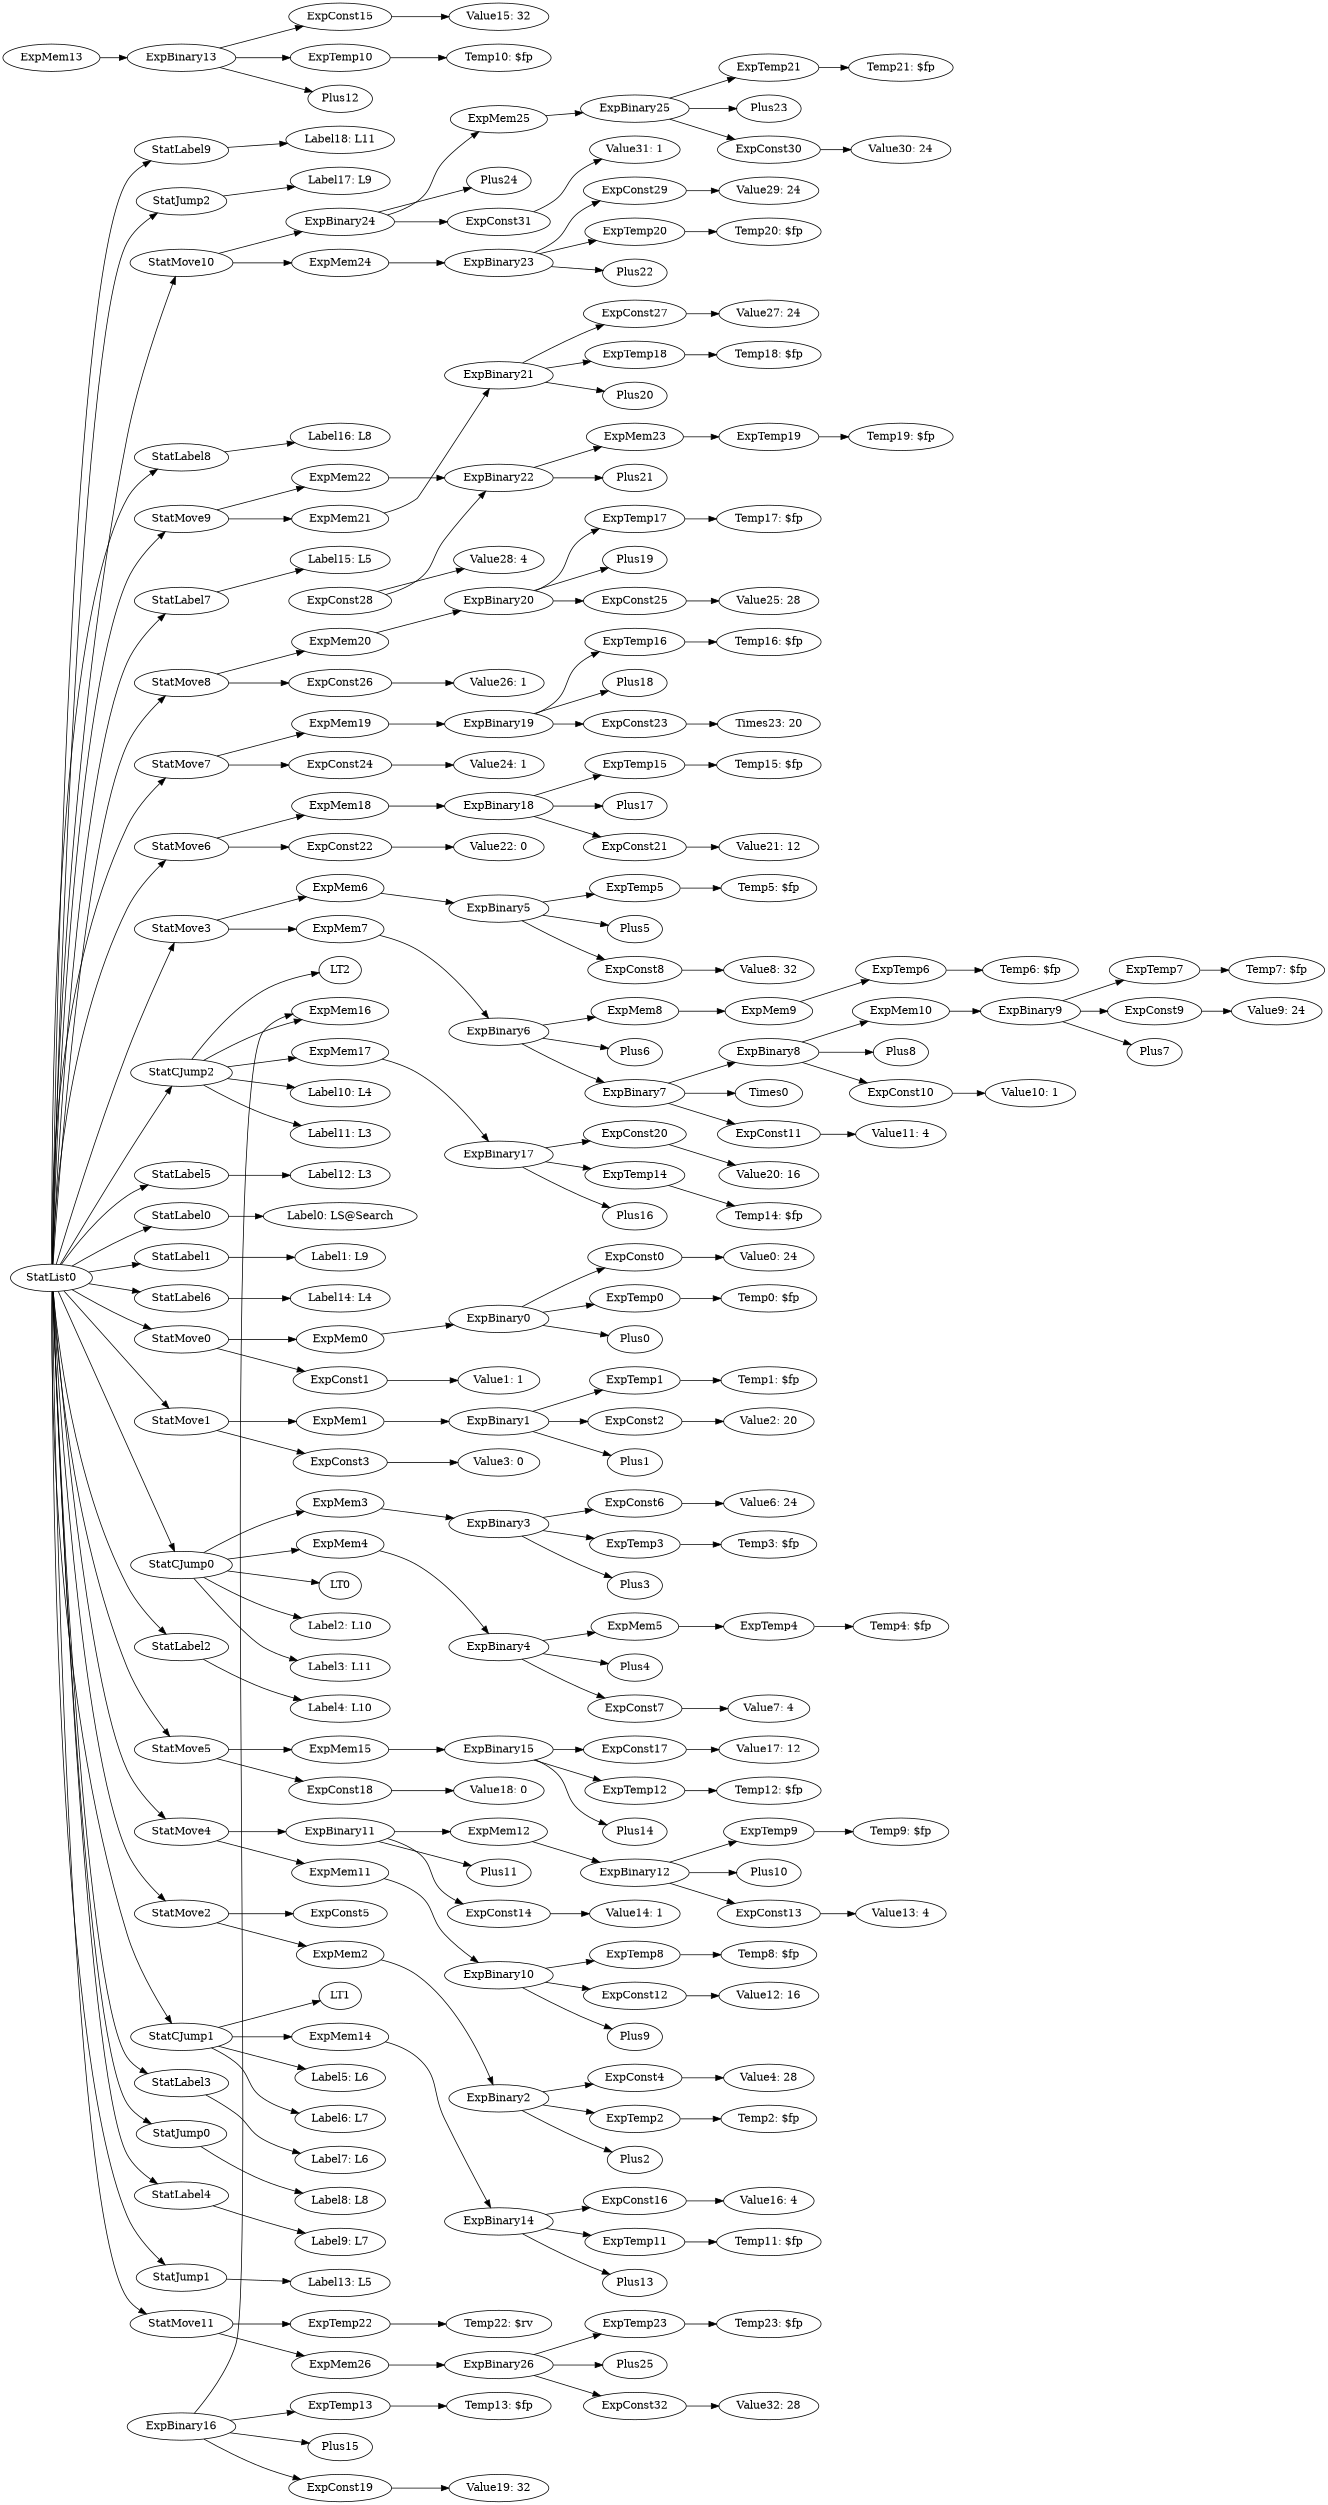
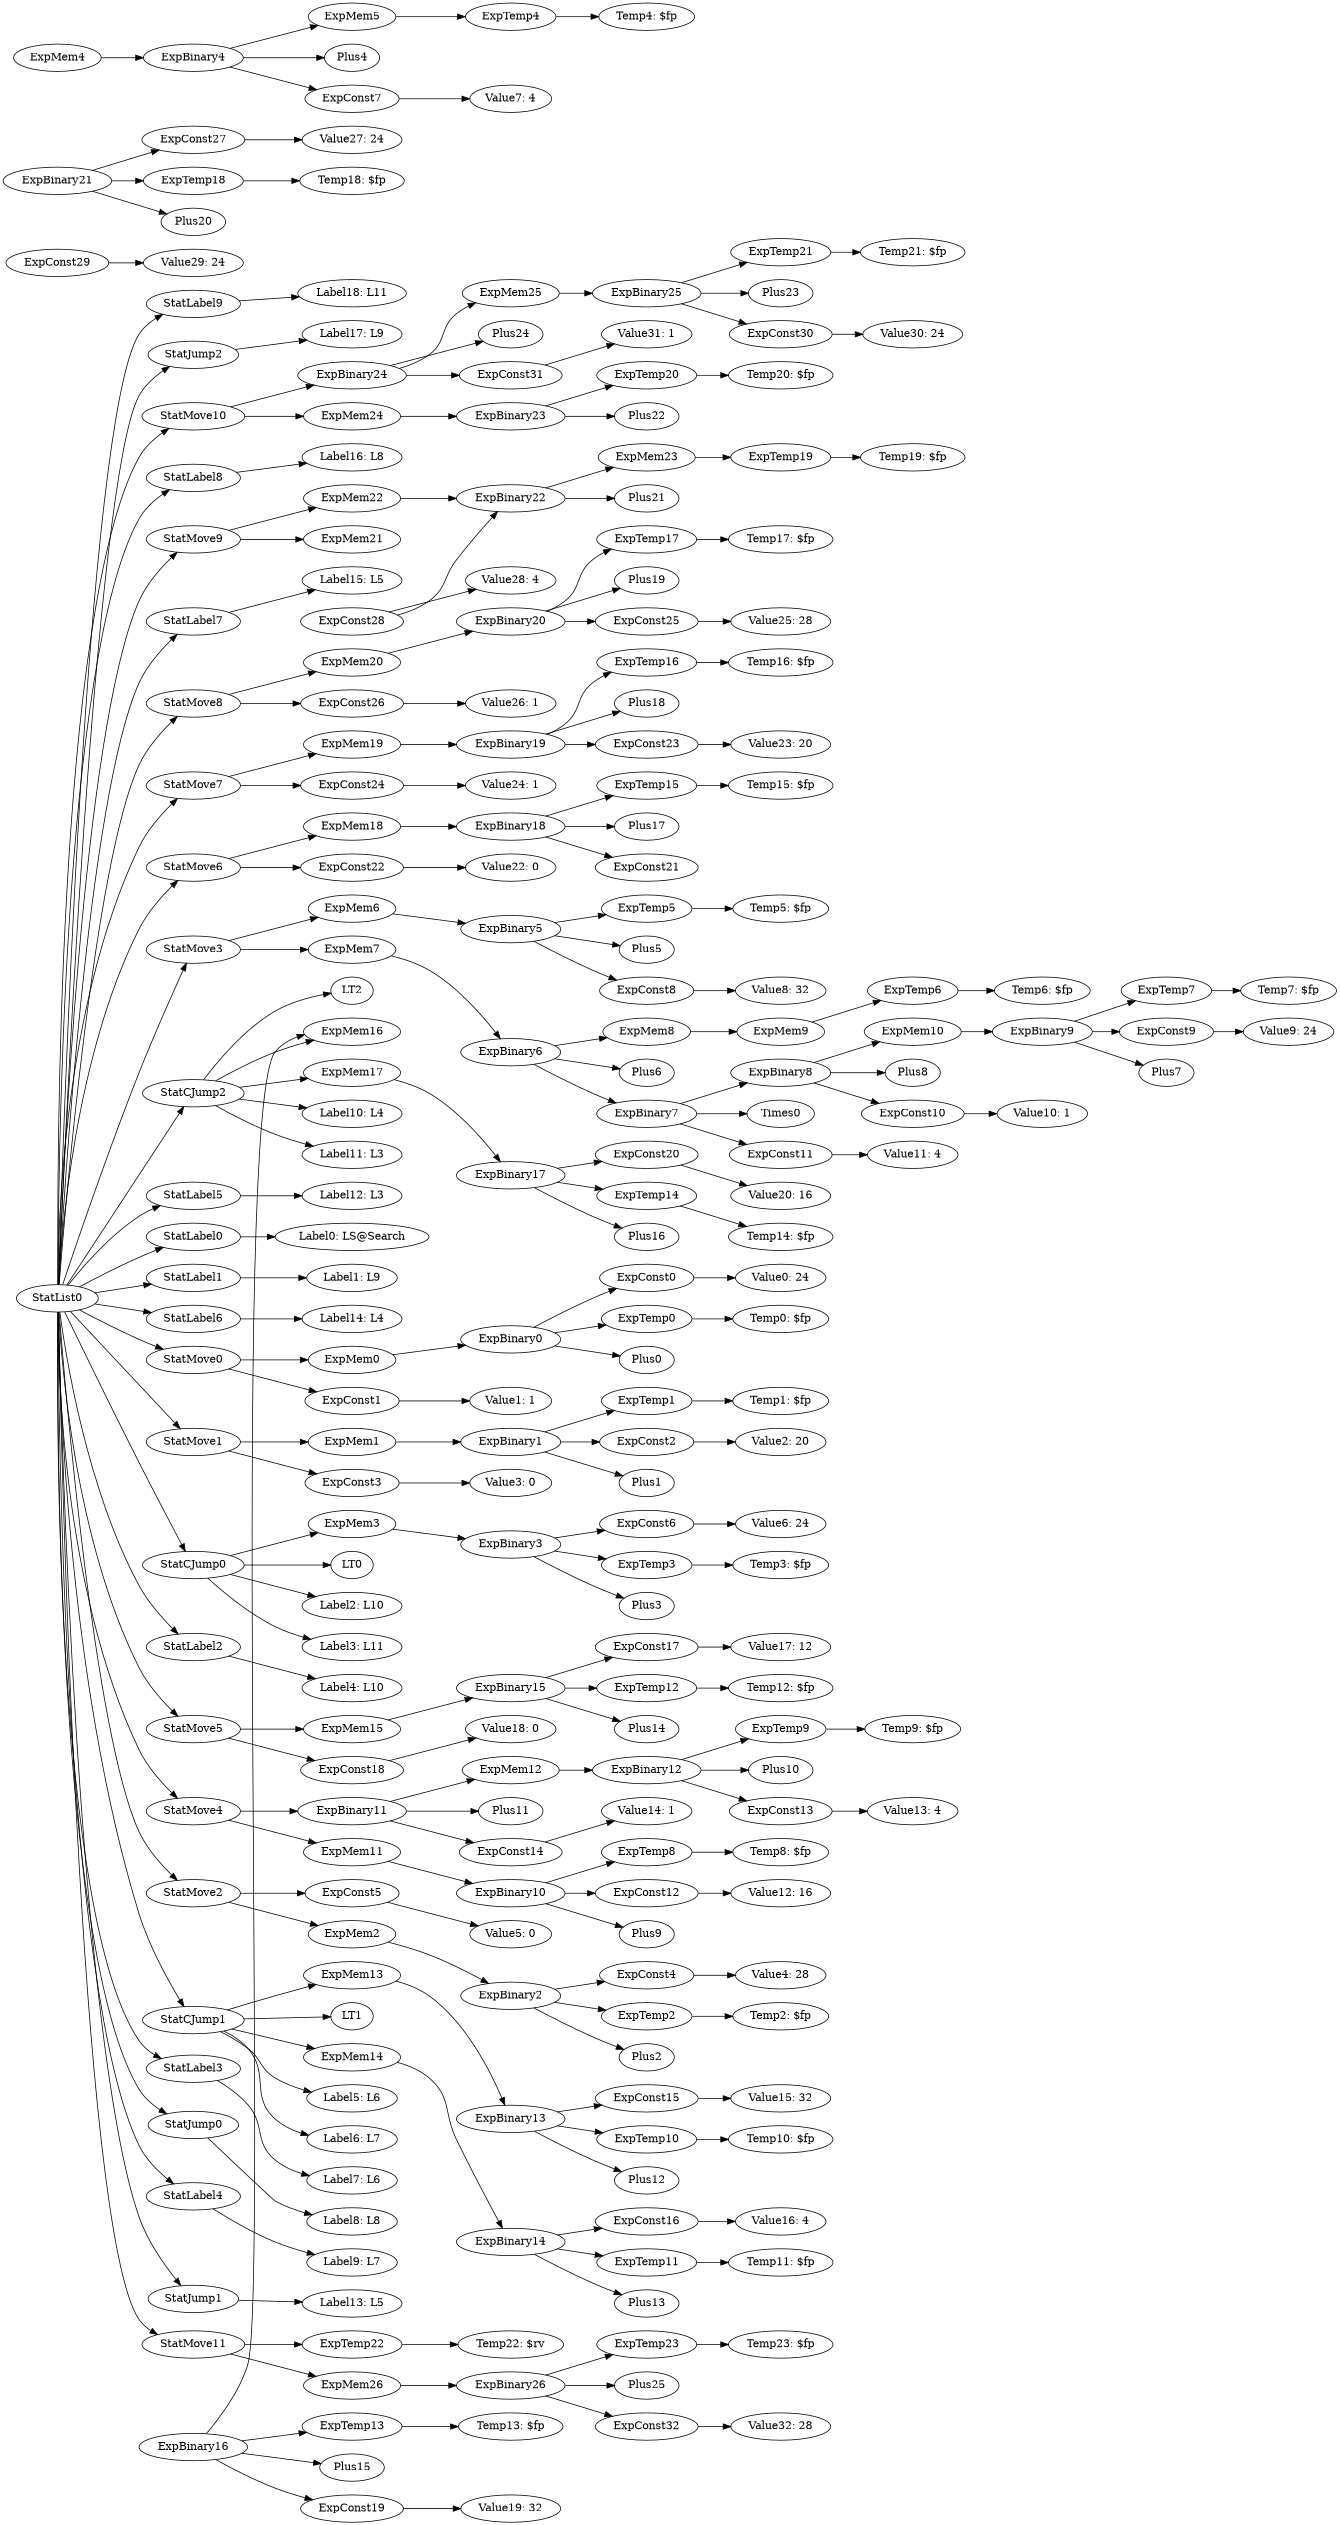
(565, 230) -> none
(441, 462) -> none
(769, 724) -> (781, 745)
(769, 847) -> none
(260, 1555) -> none
none -> (511, 1934)
none -> (268, 1998)
